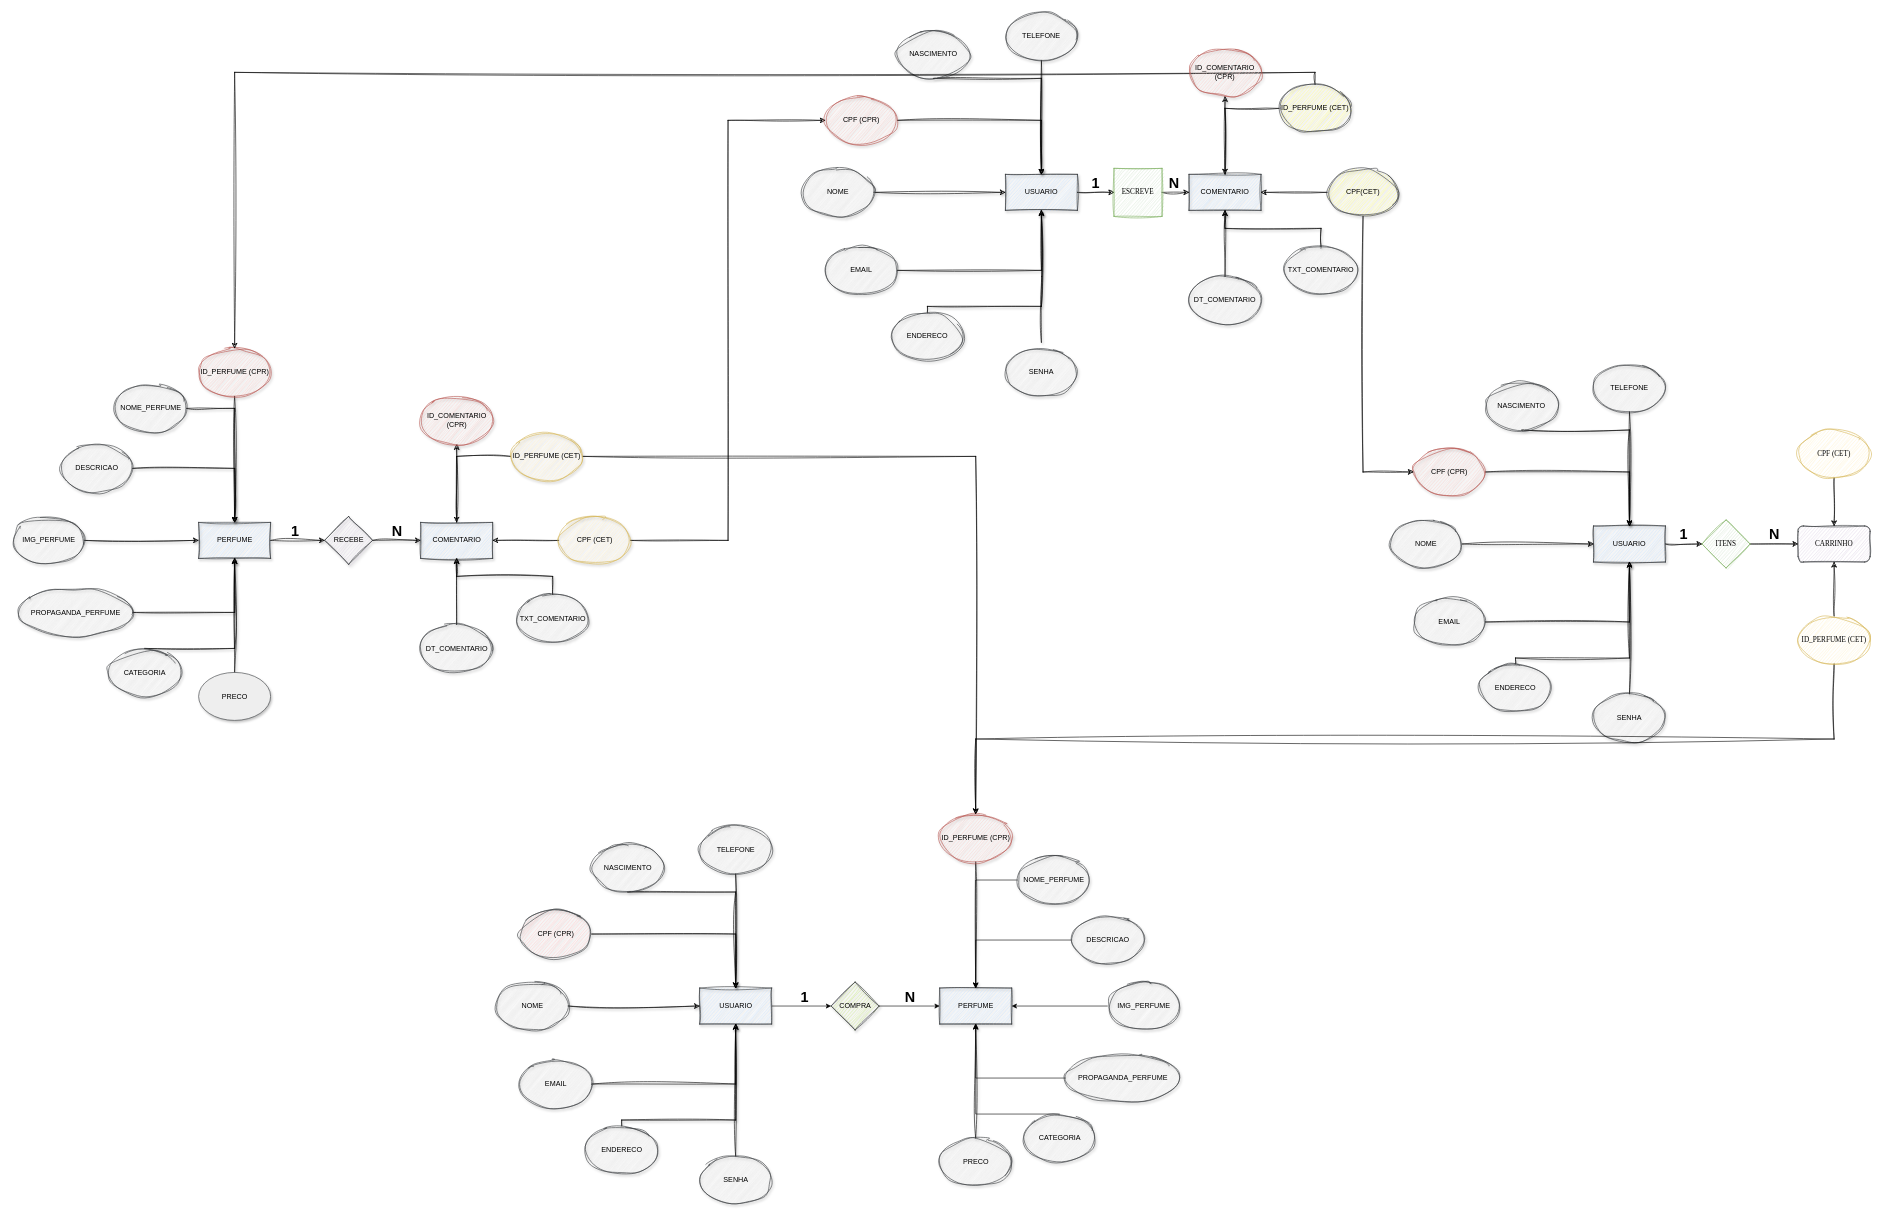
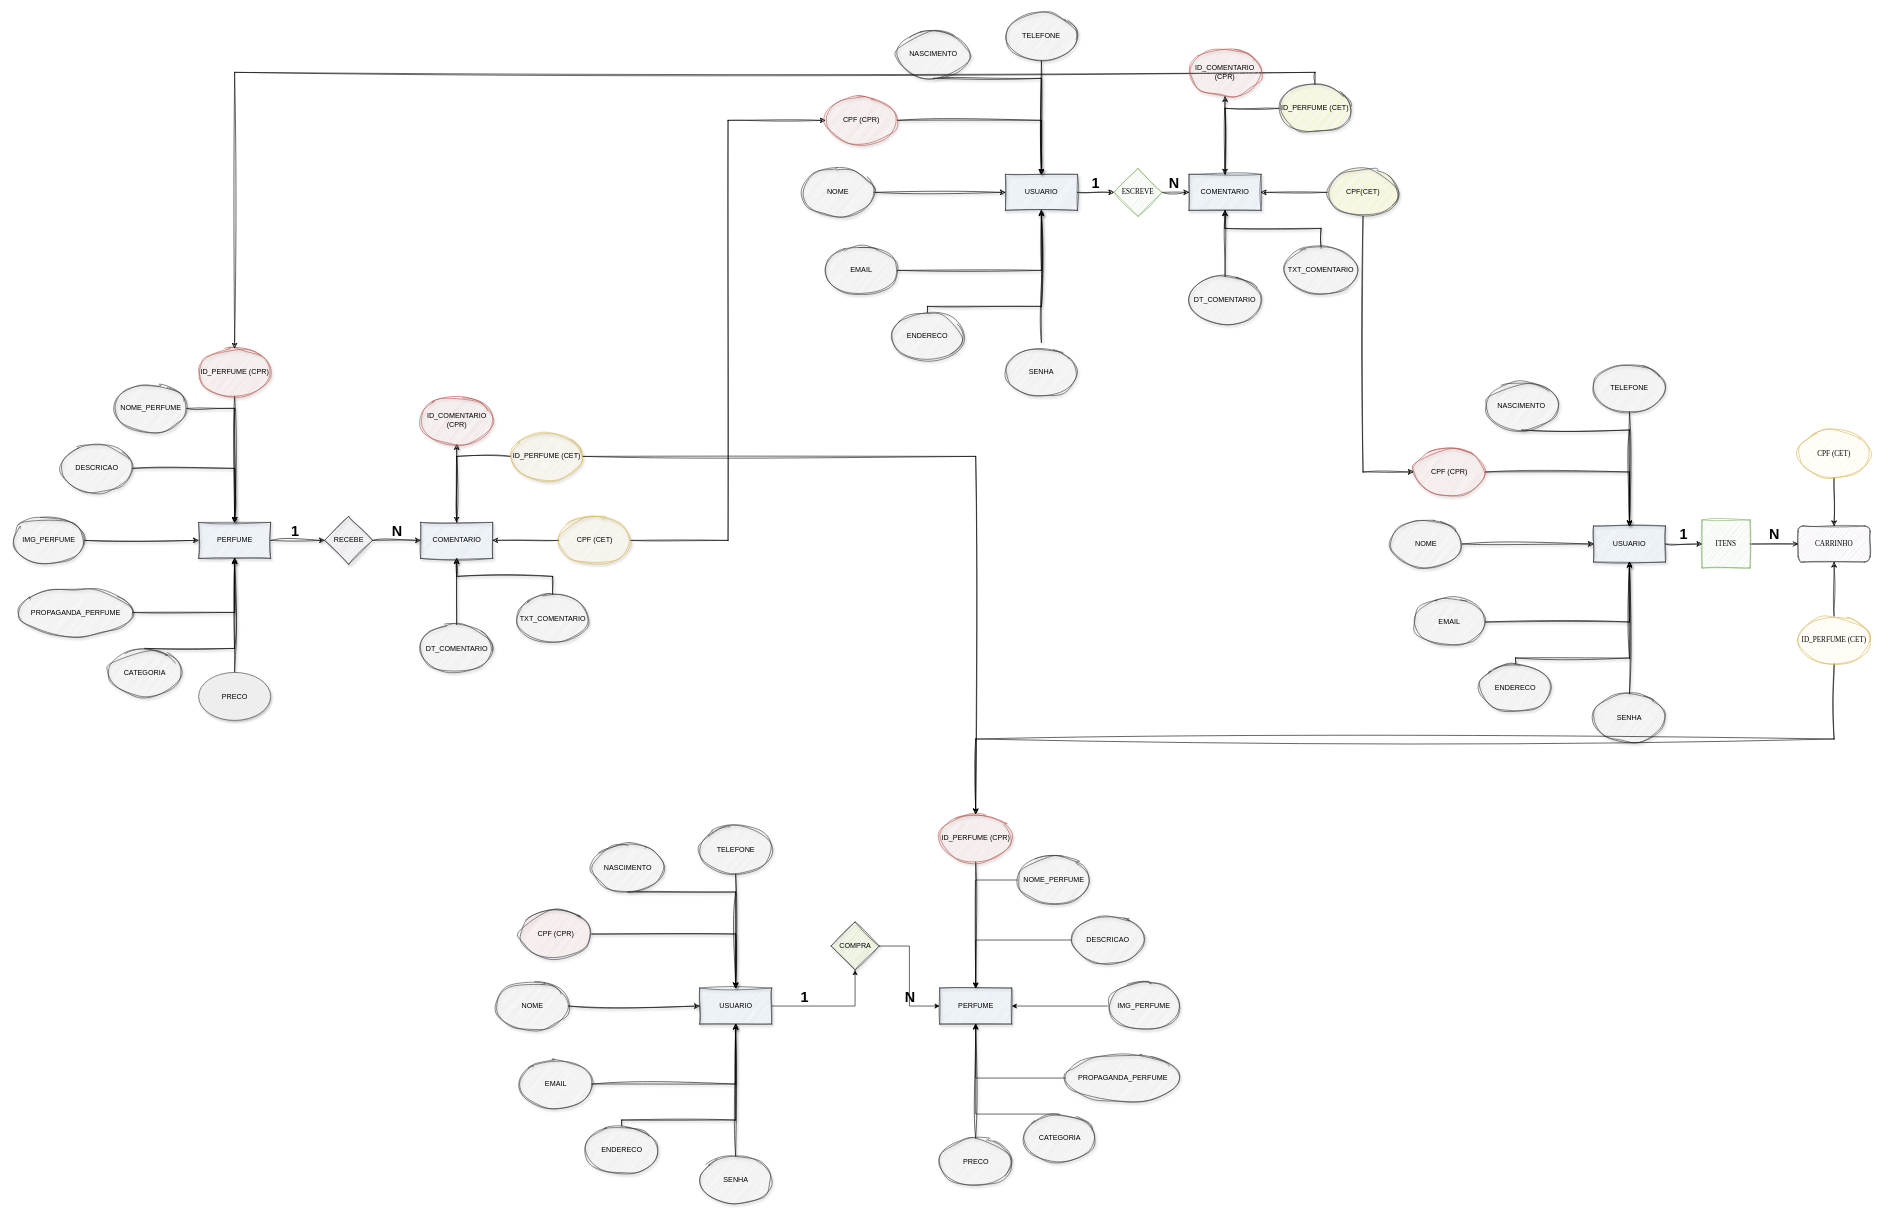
(1138, 192) -> (1138, 192)
(1726, 544) -> (1726, 544)
(1792, 544) -> (1794, 544)
(855, 1006) -> (855, 946)
